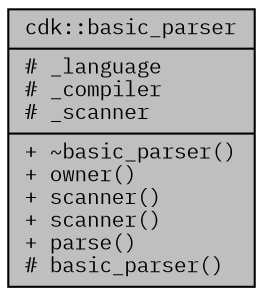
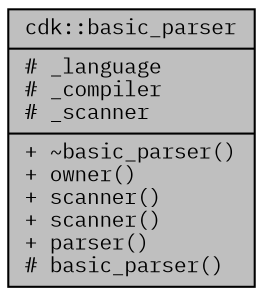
(82, 243) -> (88, 243)
